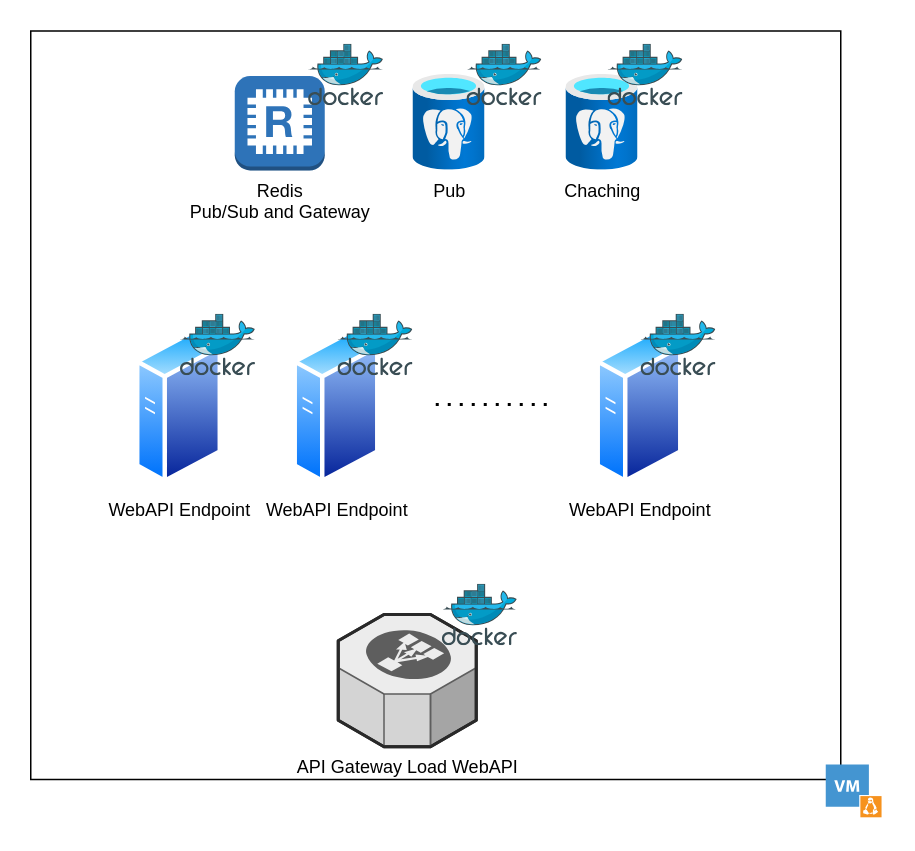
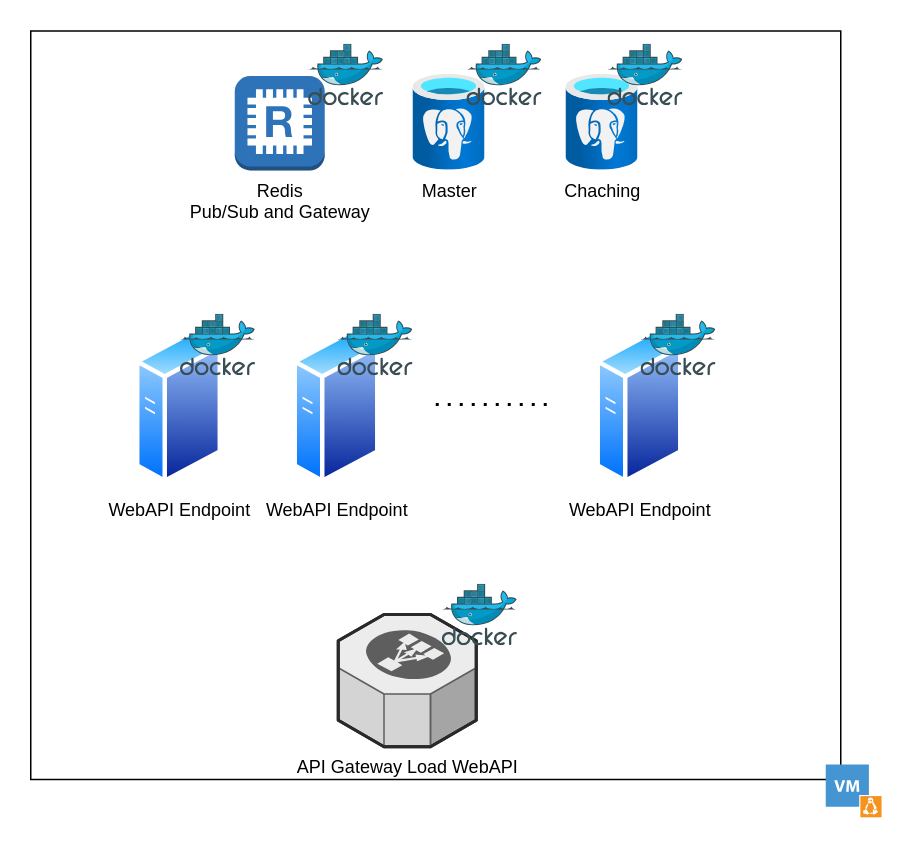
(450, 192) -> (450, 192)
